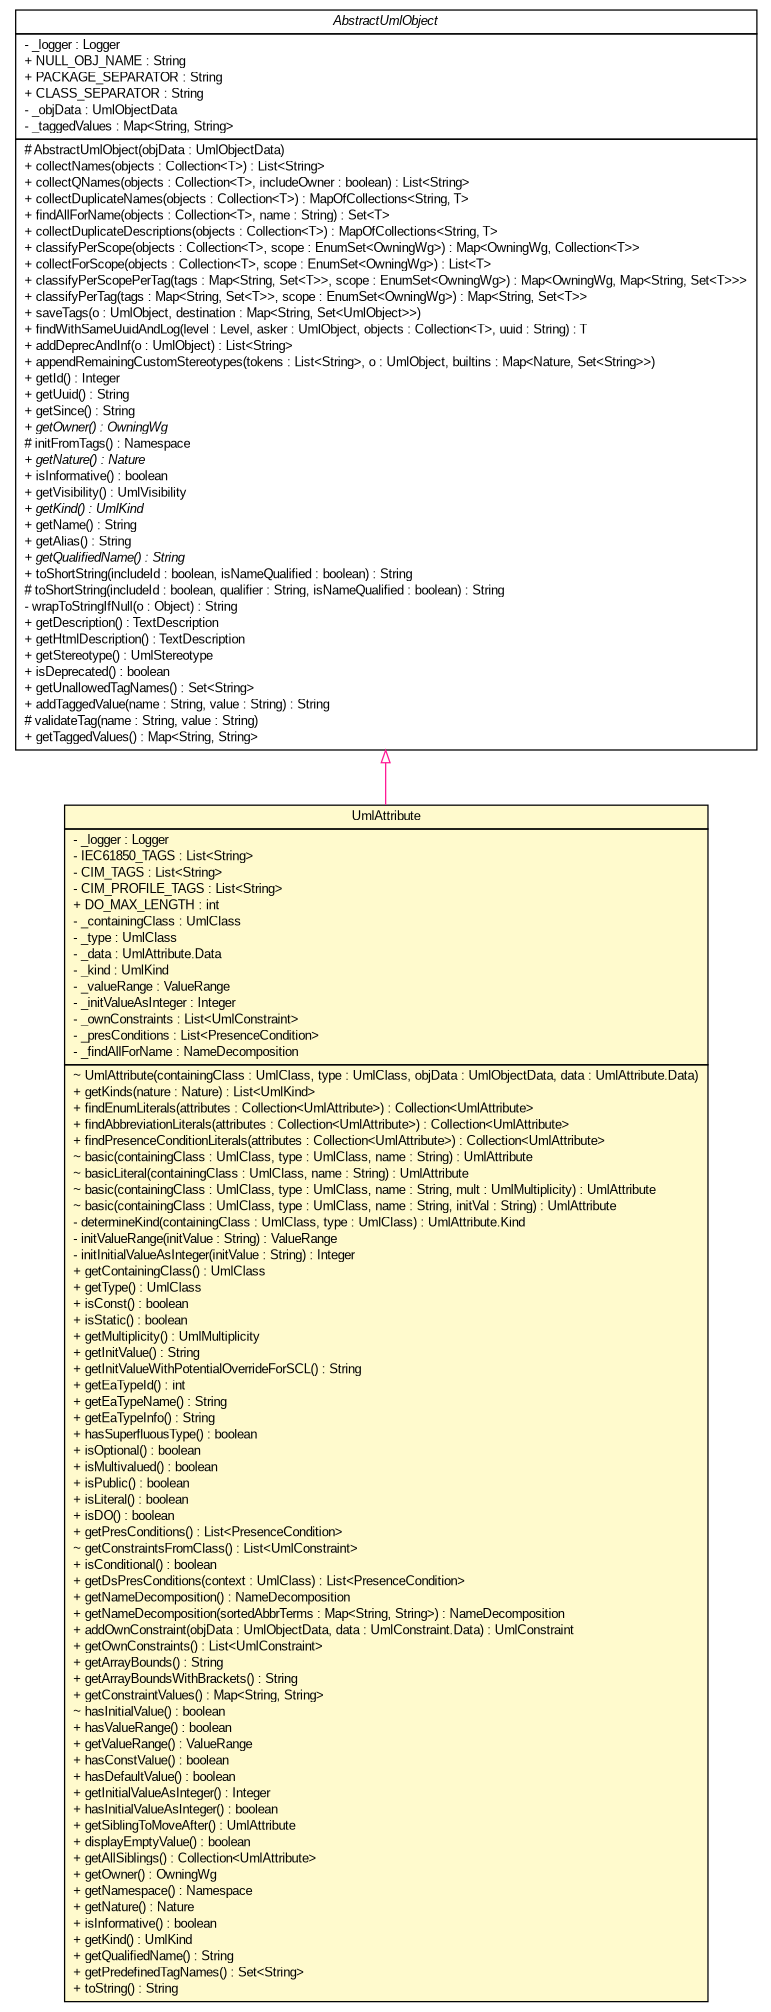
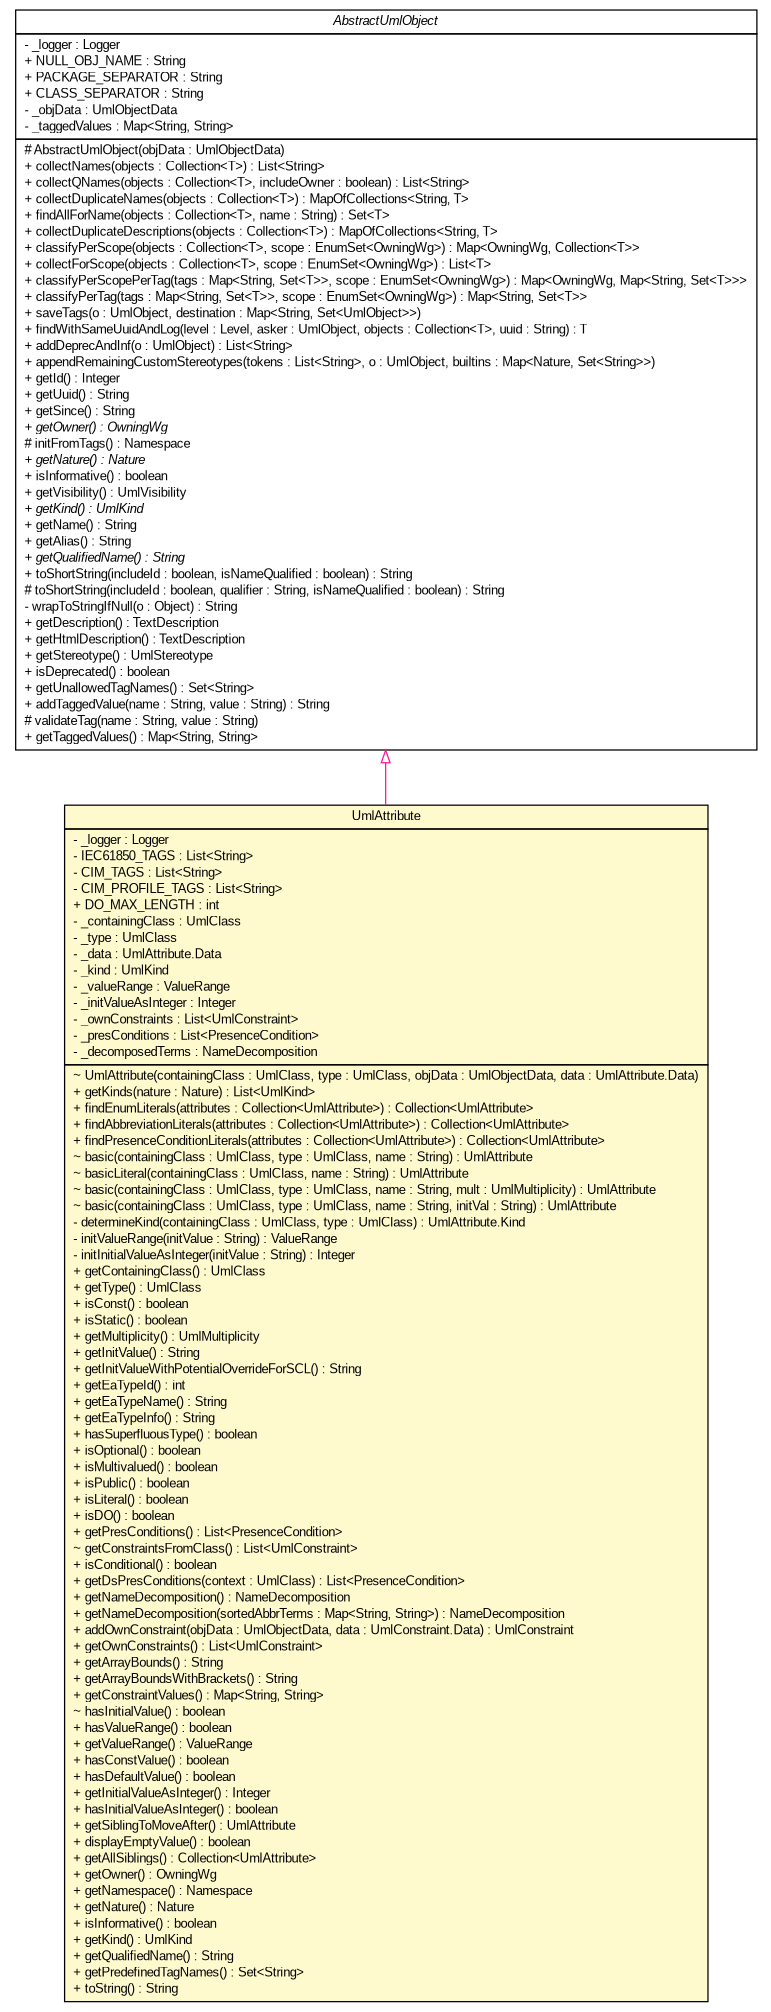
(186, 1052) -> (196, 1052)
